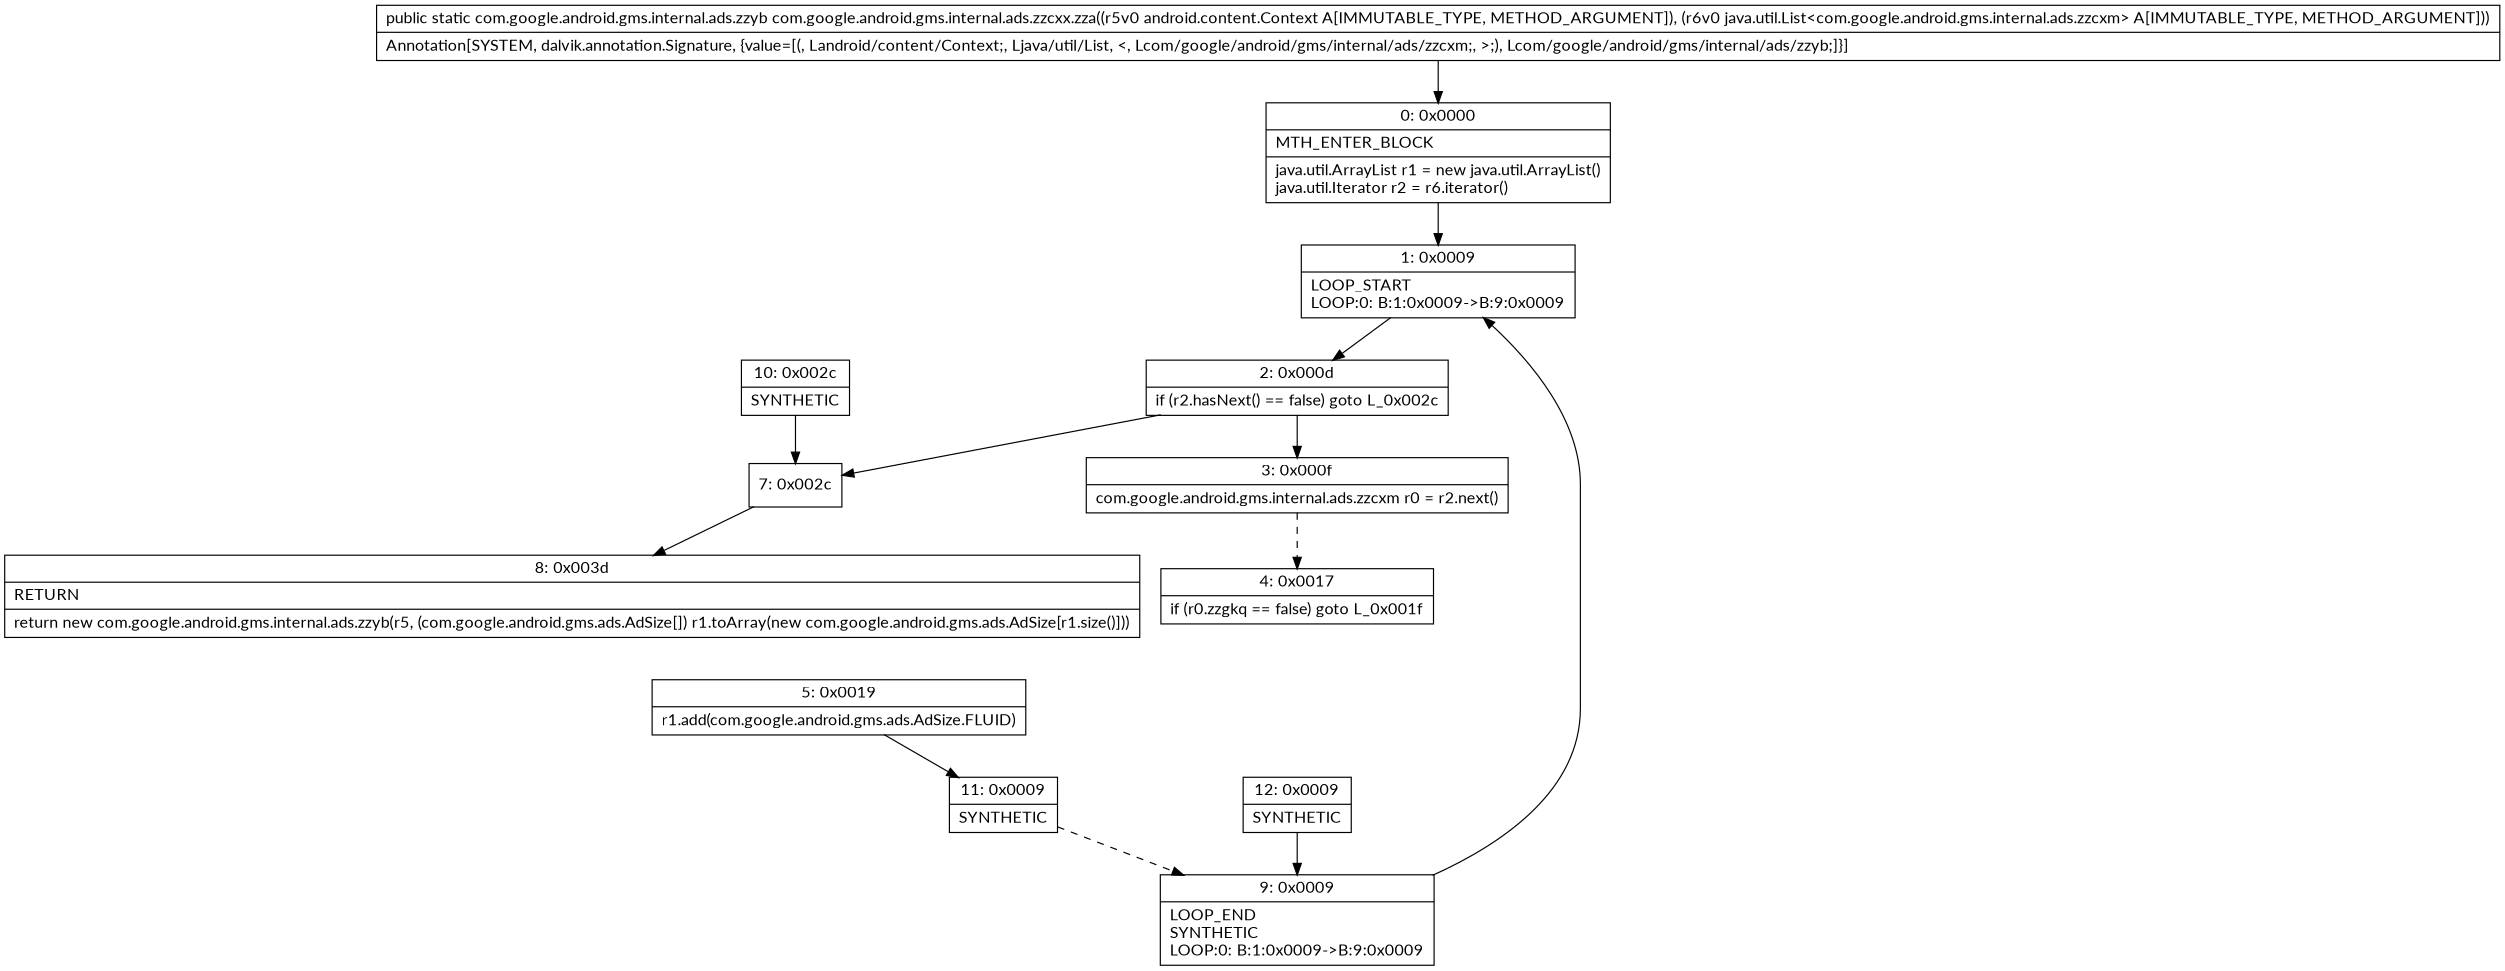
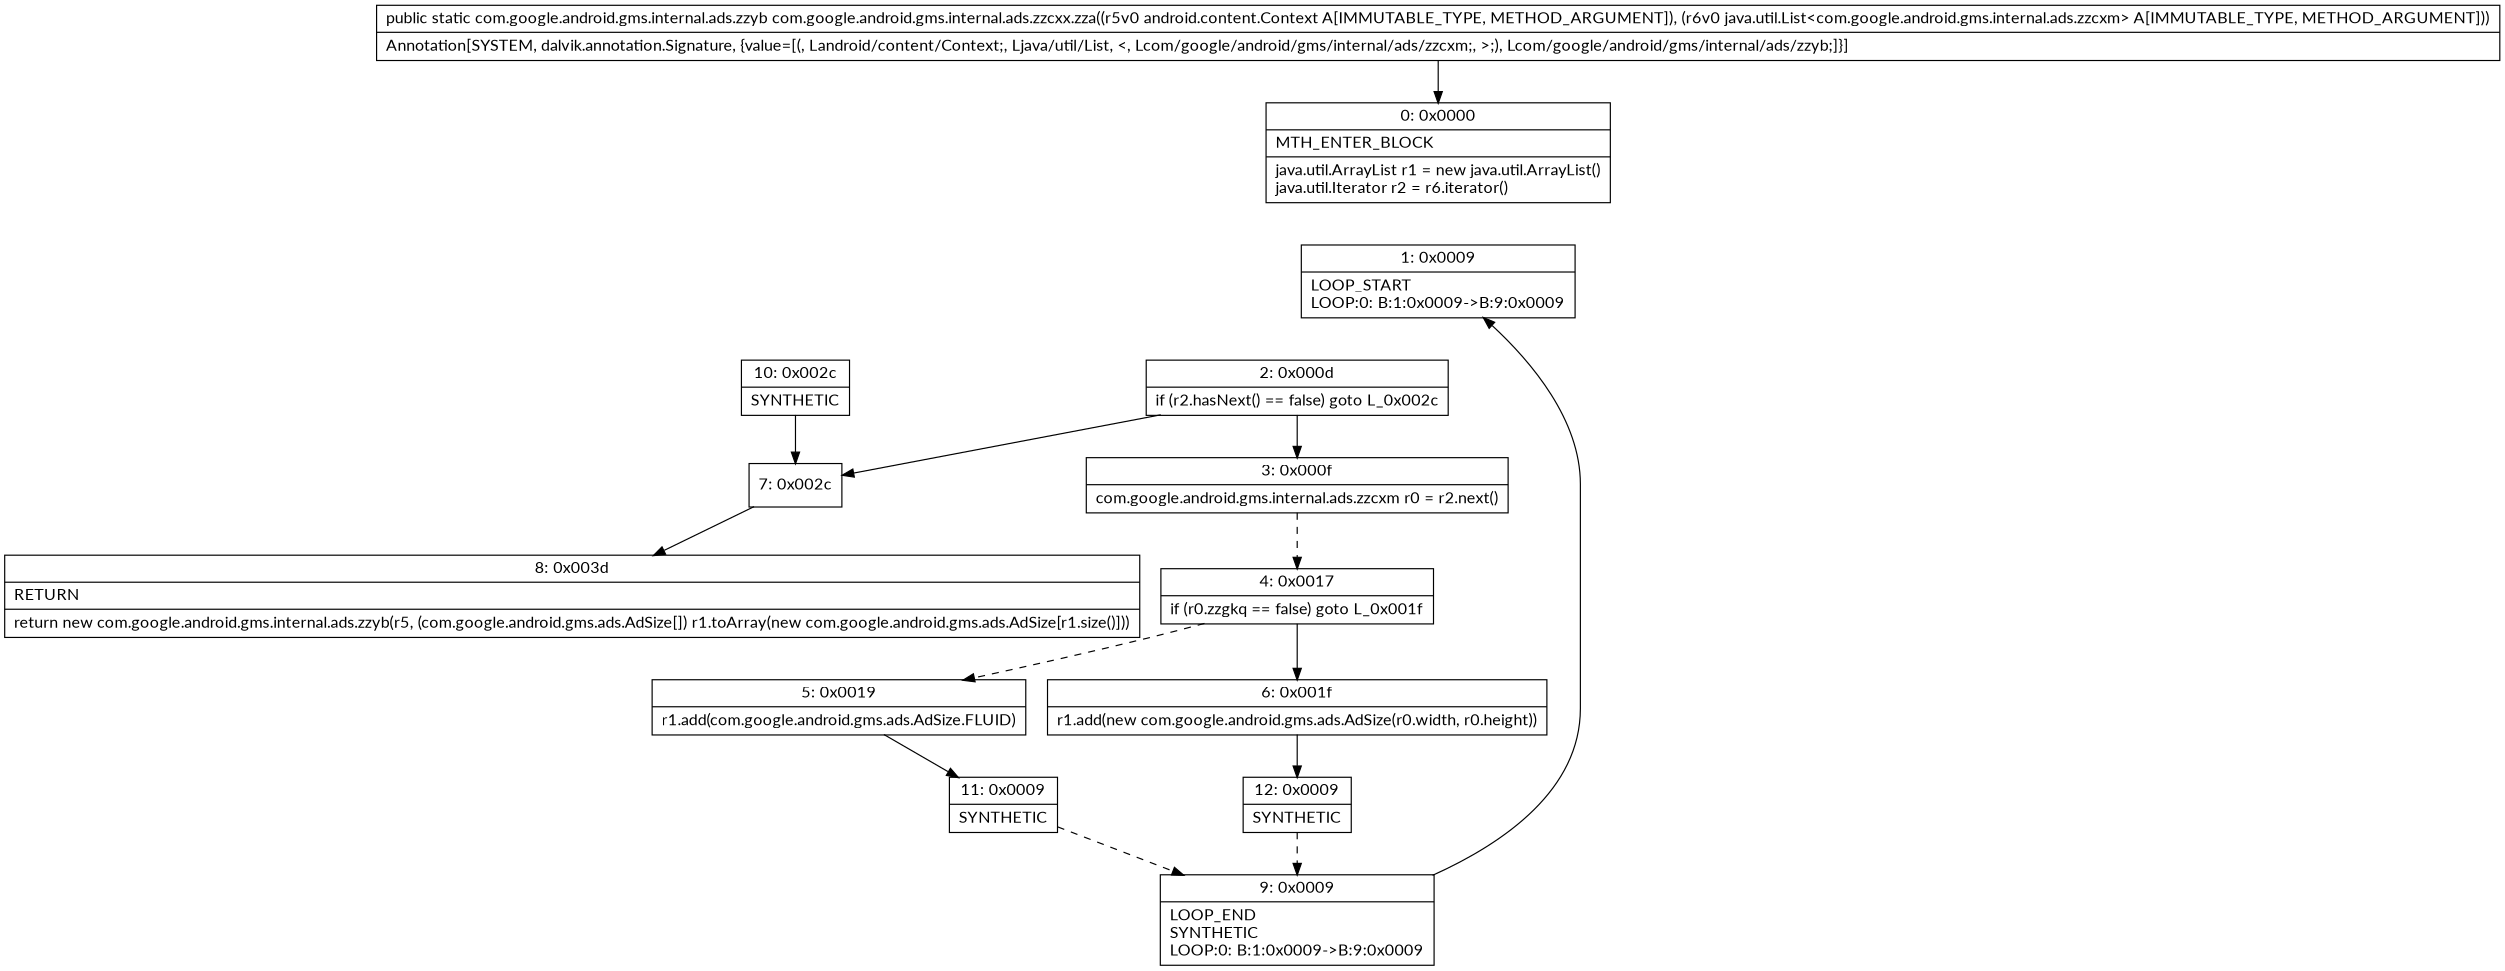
(1438, 218) -> none
(1367, 335) -> none
none -> (1090, 652)
none -> (1297, 707)
(1297, 848) -> (1297, 848)
